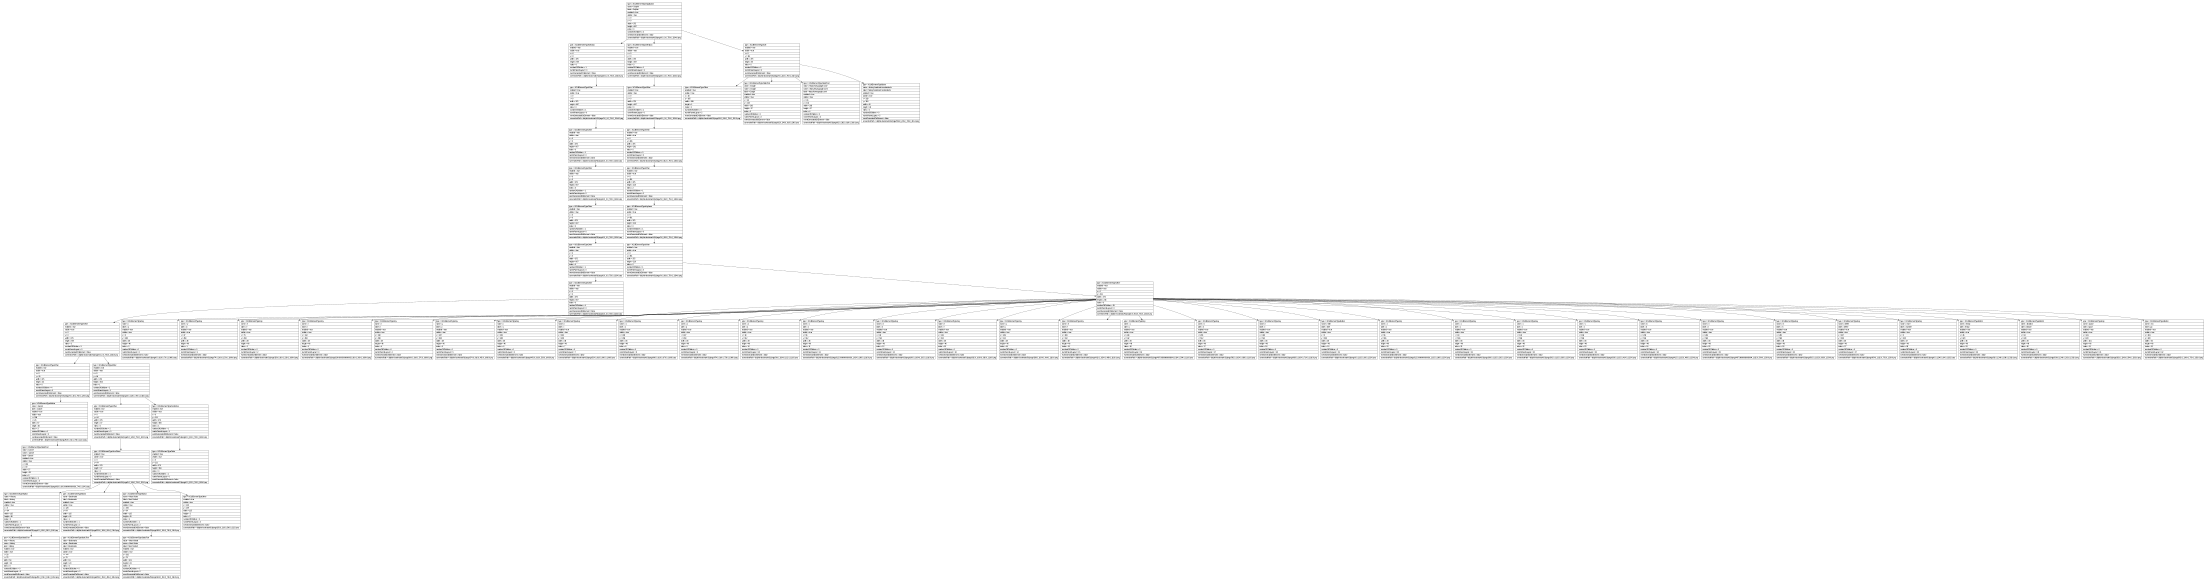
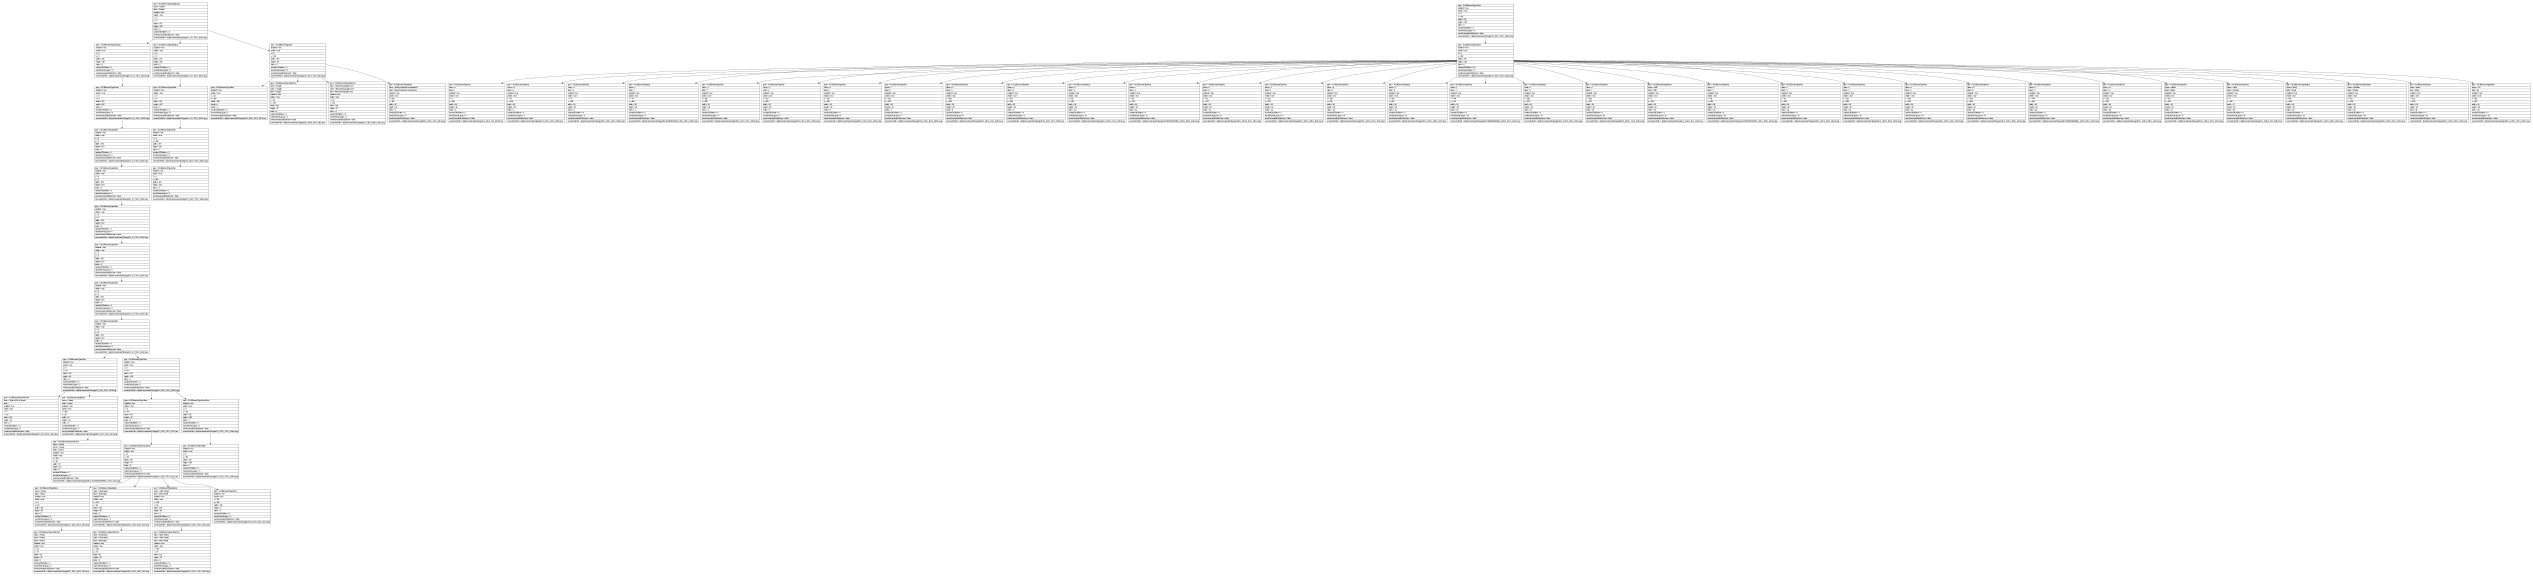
(654, 222) -> none
none -> (31, 416)
